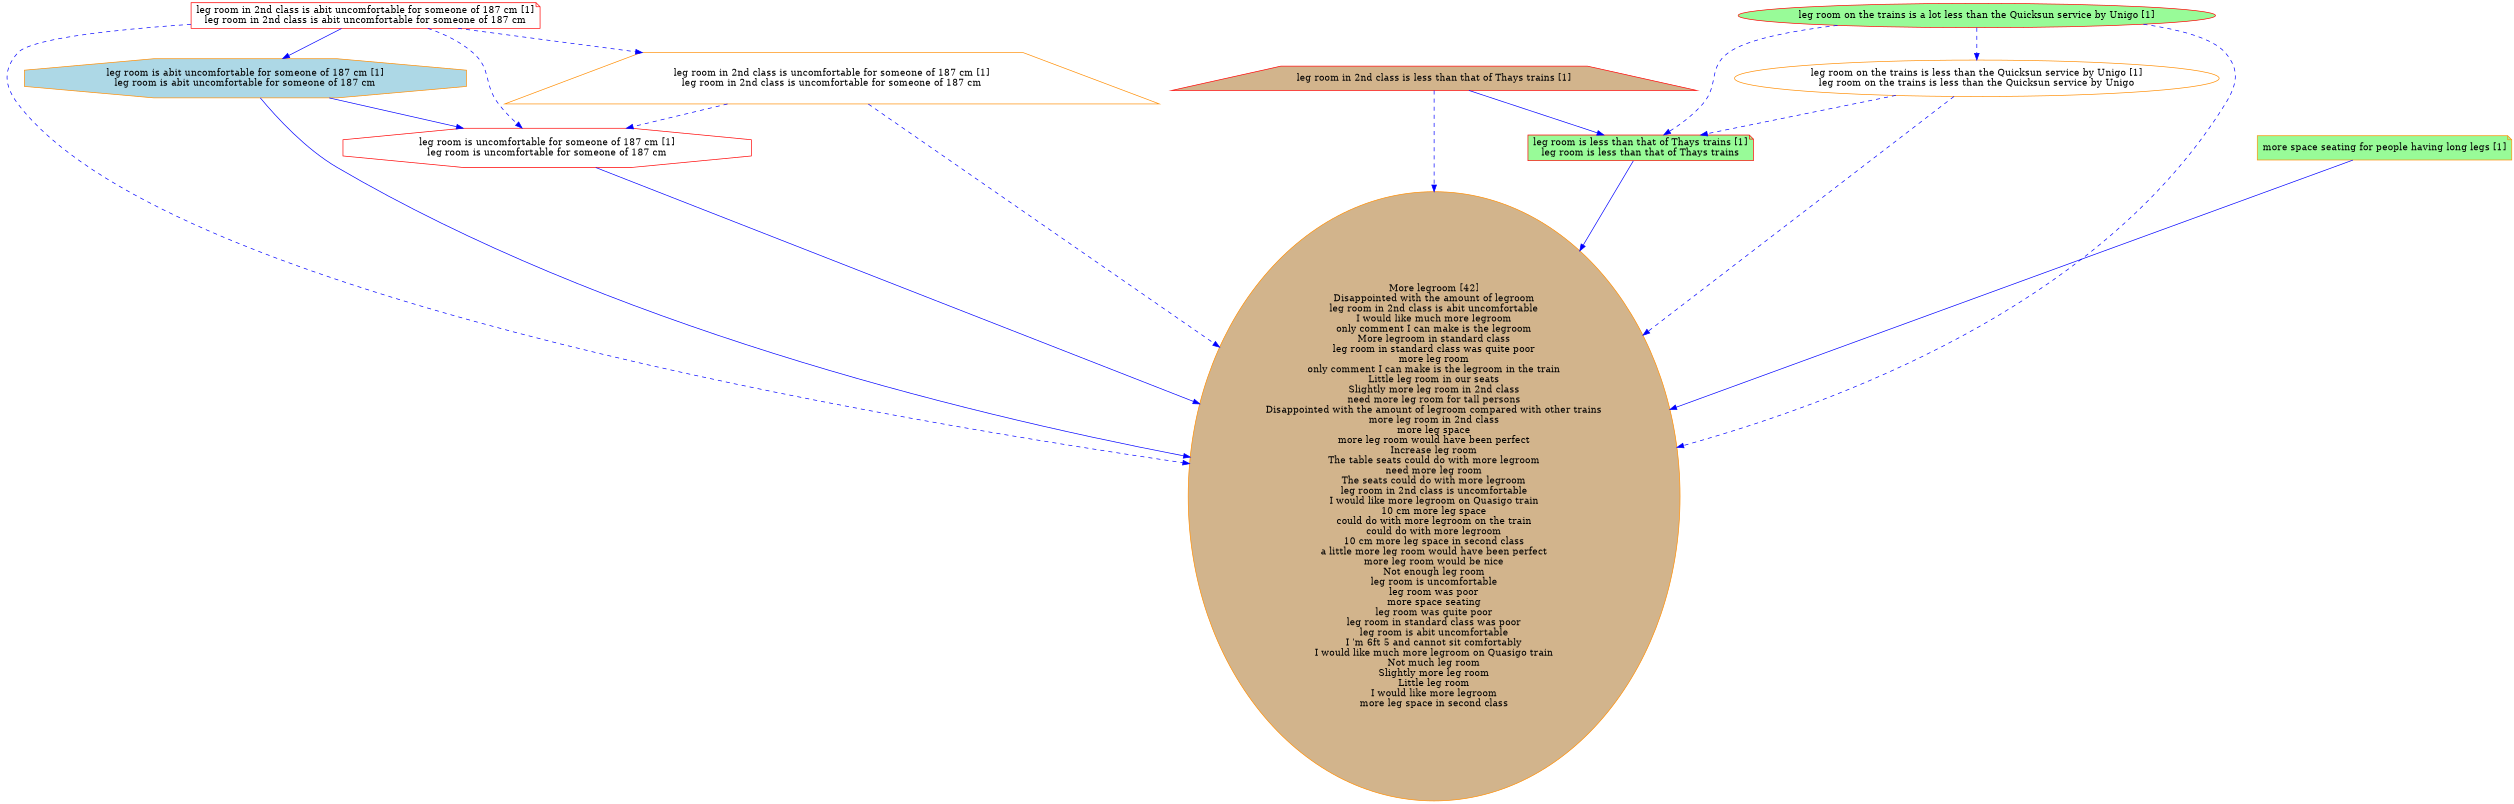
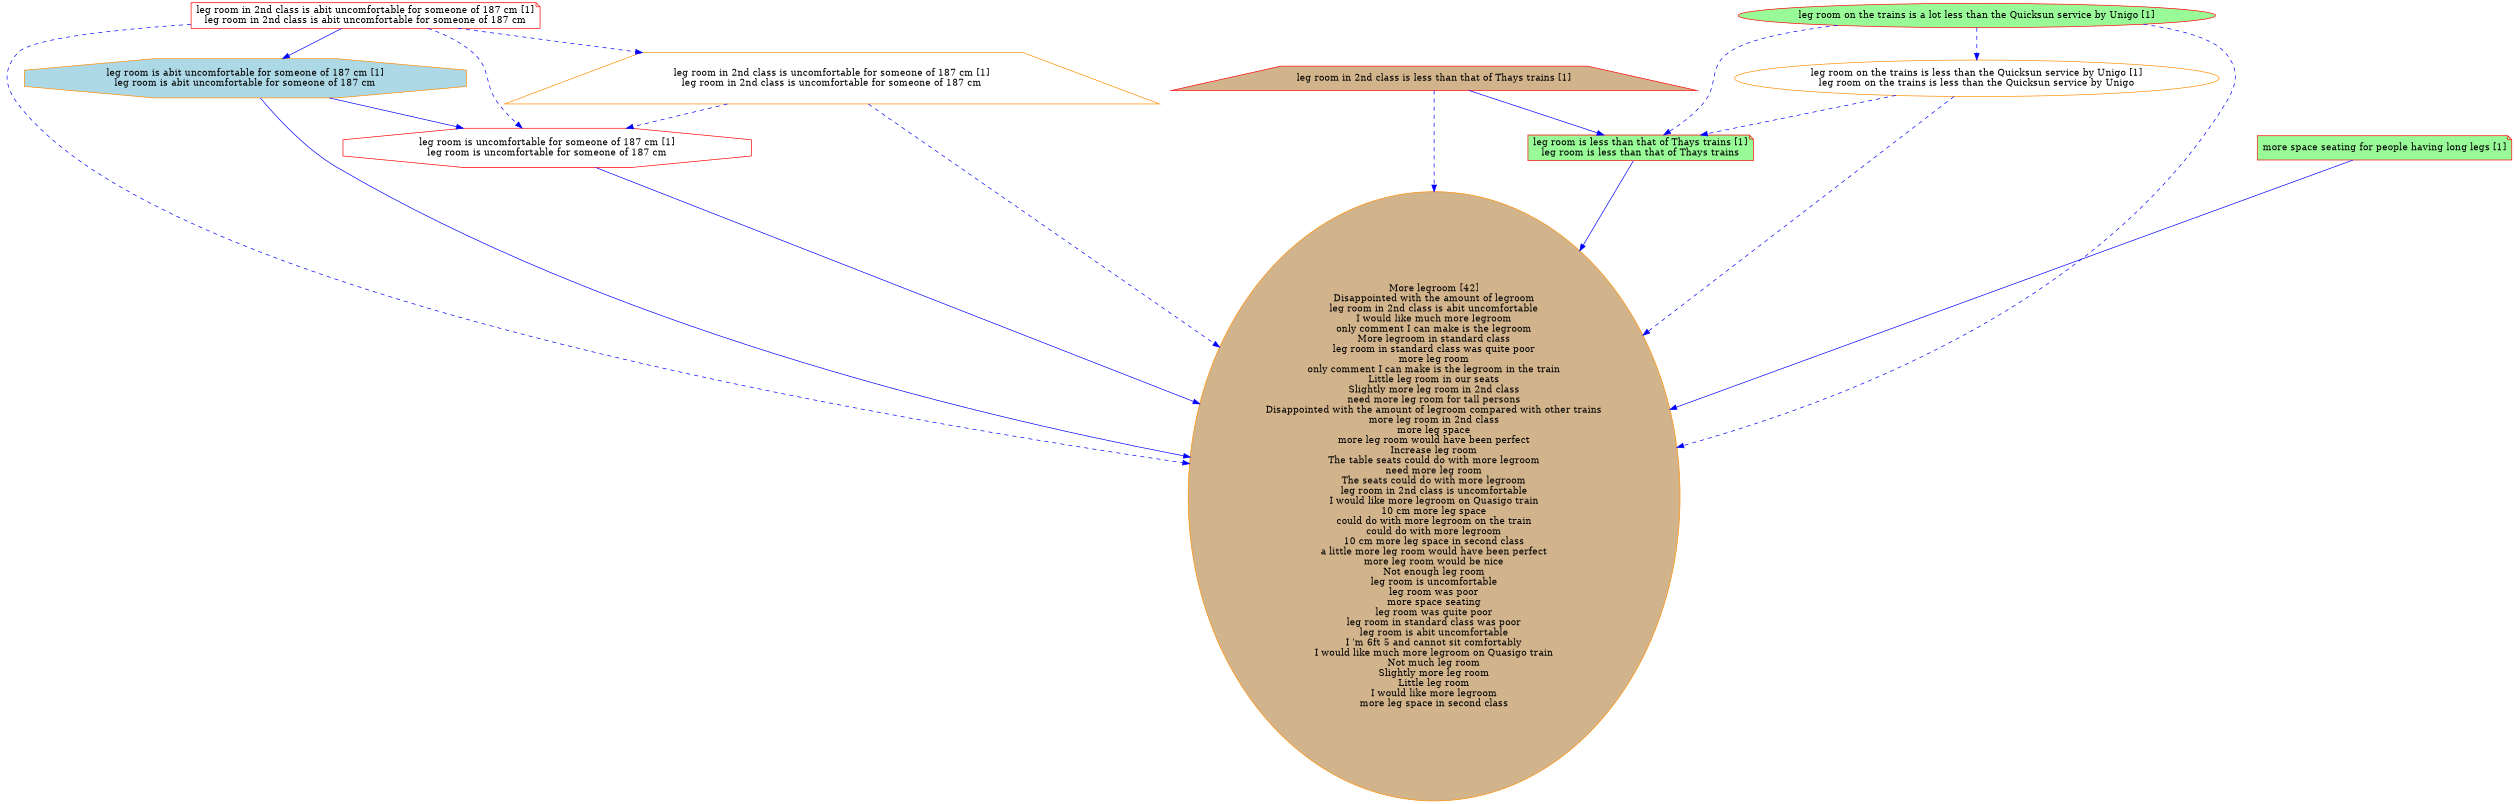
(2385, 148) -> (2385, 148)
